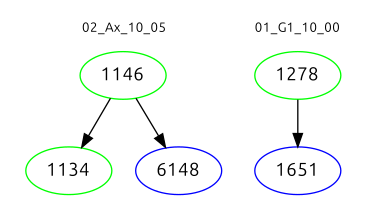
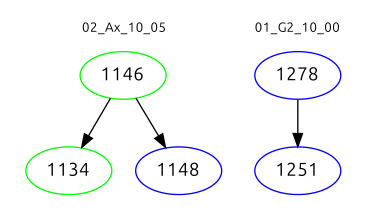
(298, 28) -> (298, 28)
(298, 75) -> (298, 75)
(179, 171) -> (179, 171)
(298, 171) -> (298, 171)
